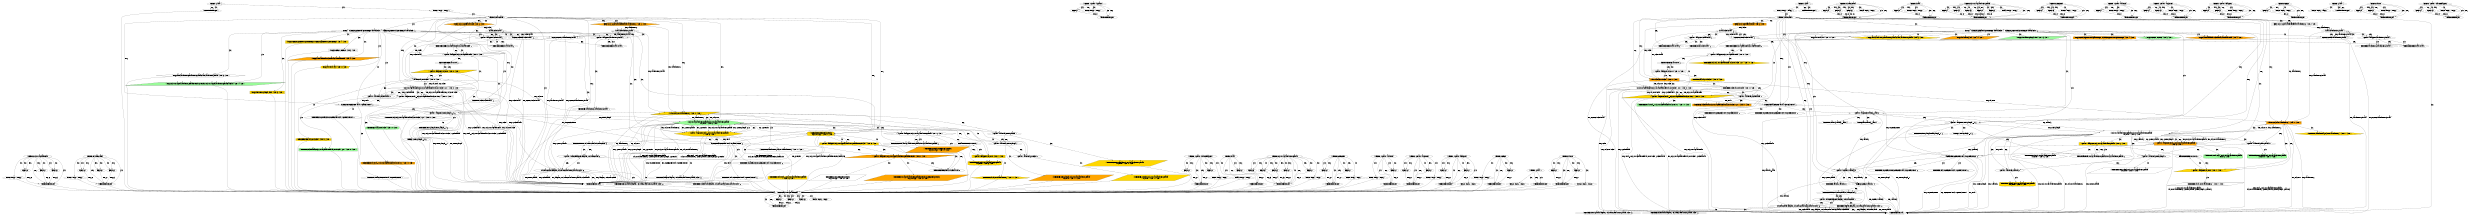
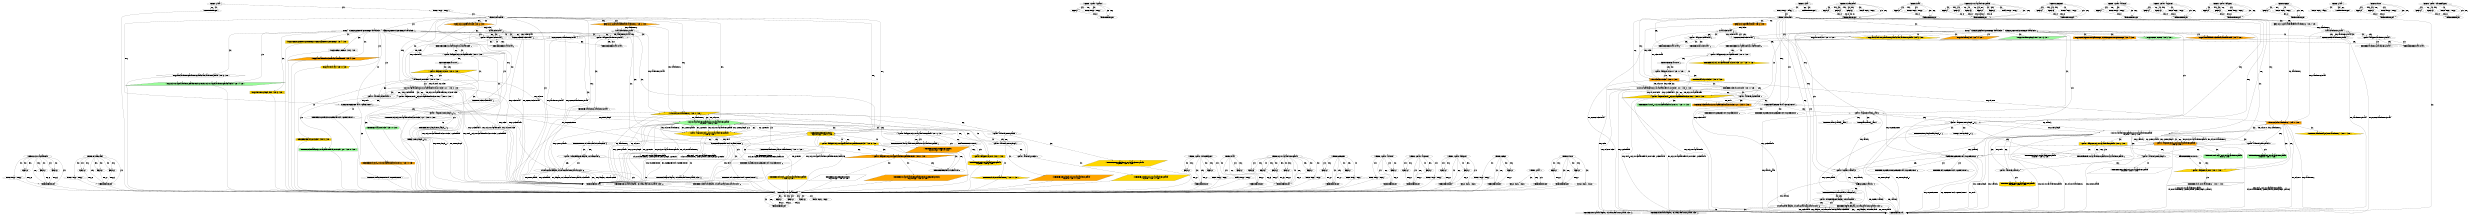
(1862, 175) -> none
(1836, 184) -> none
